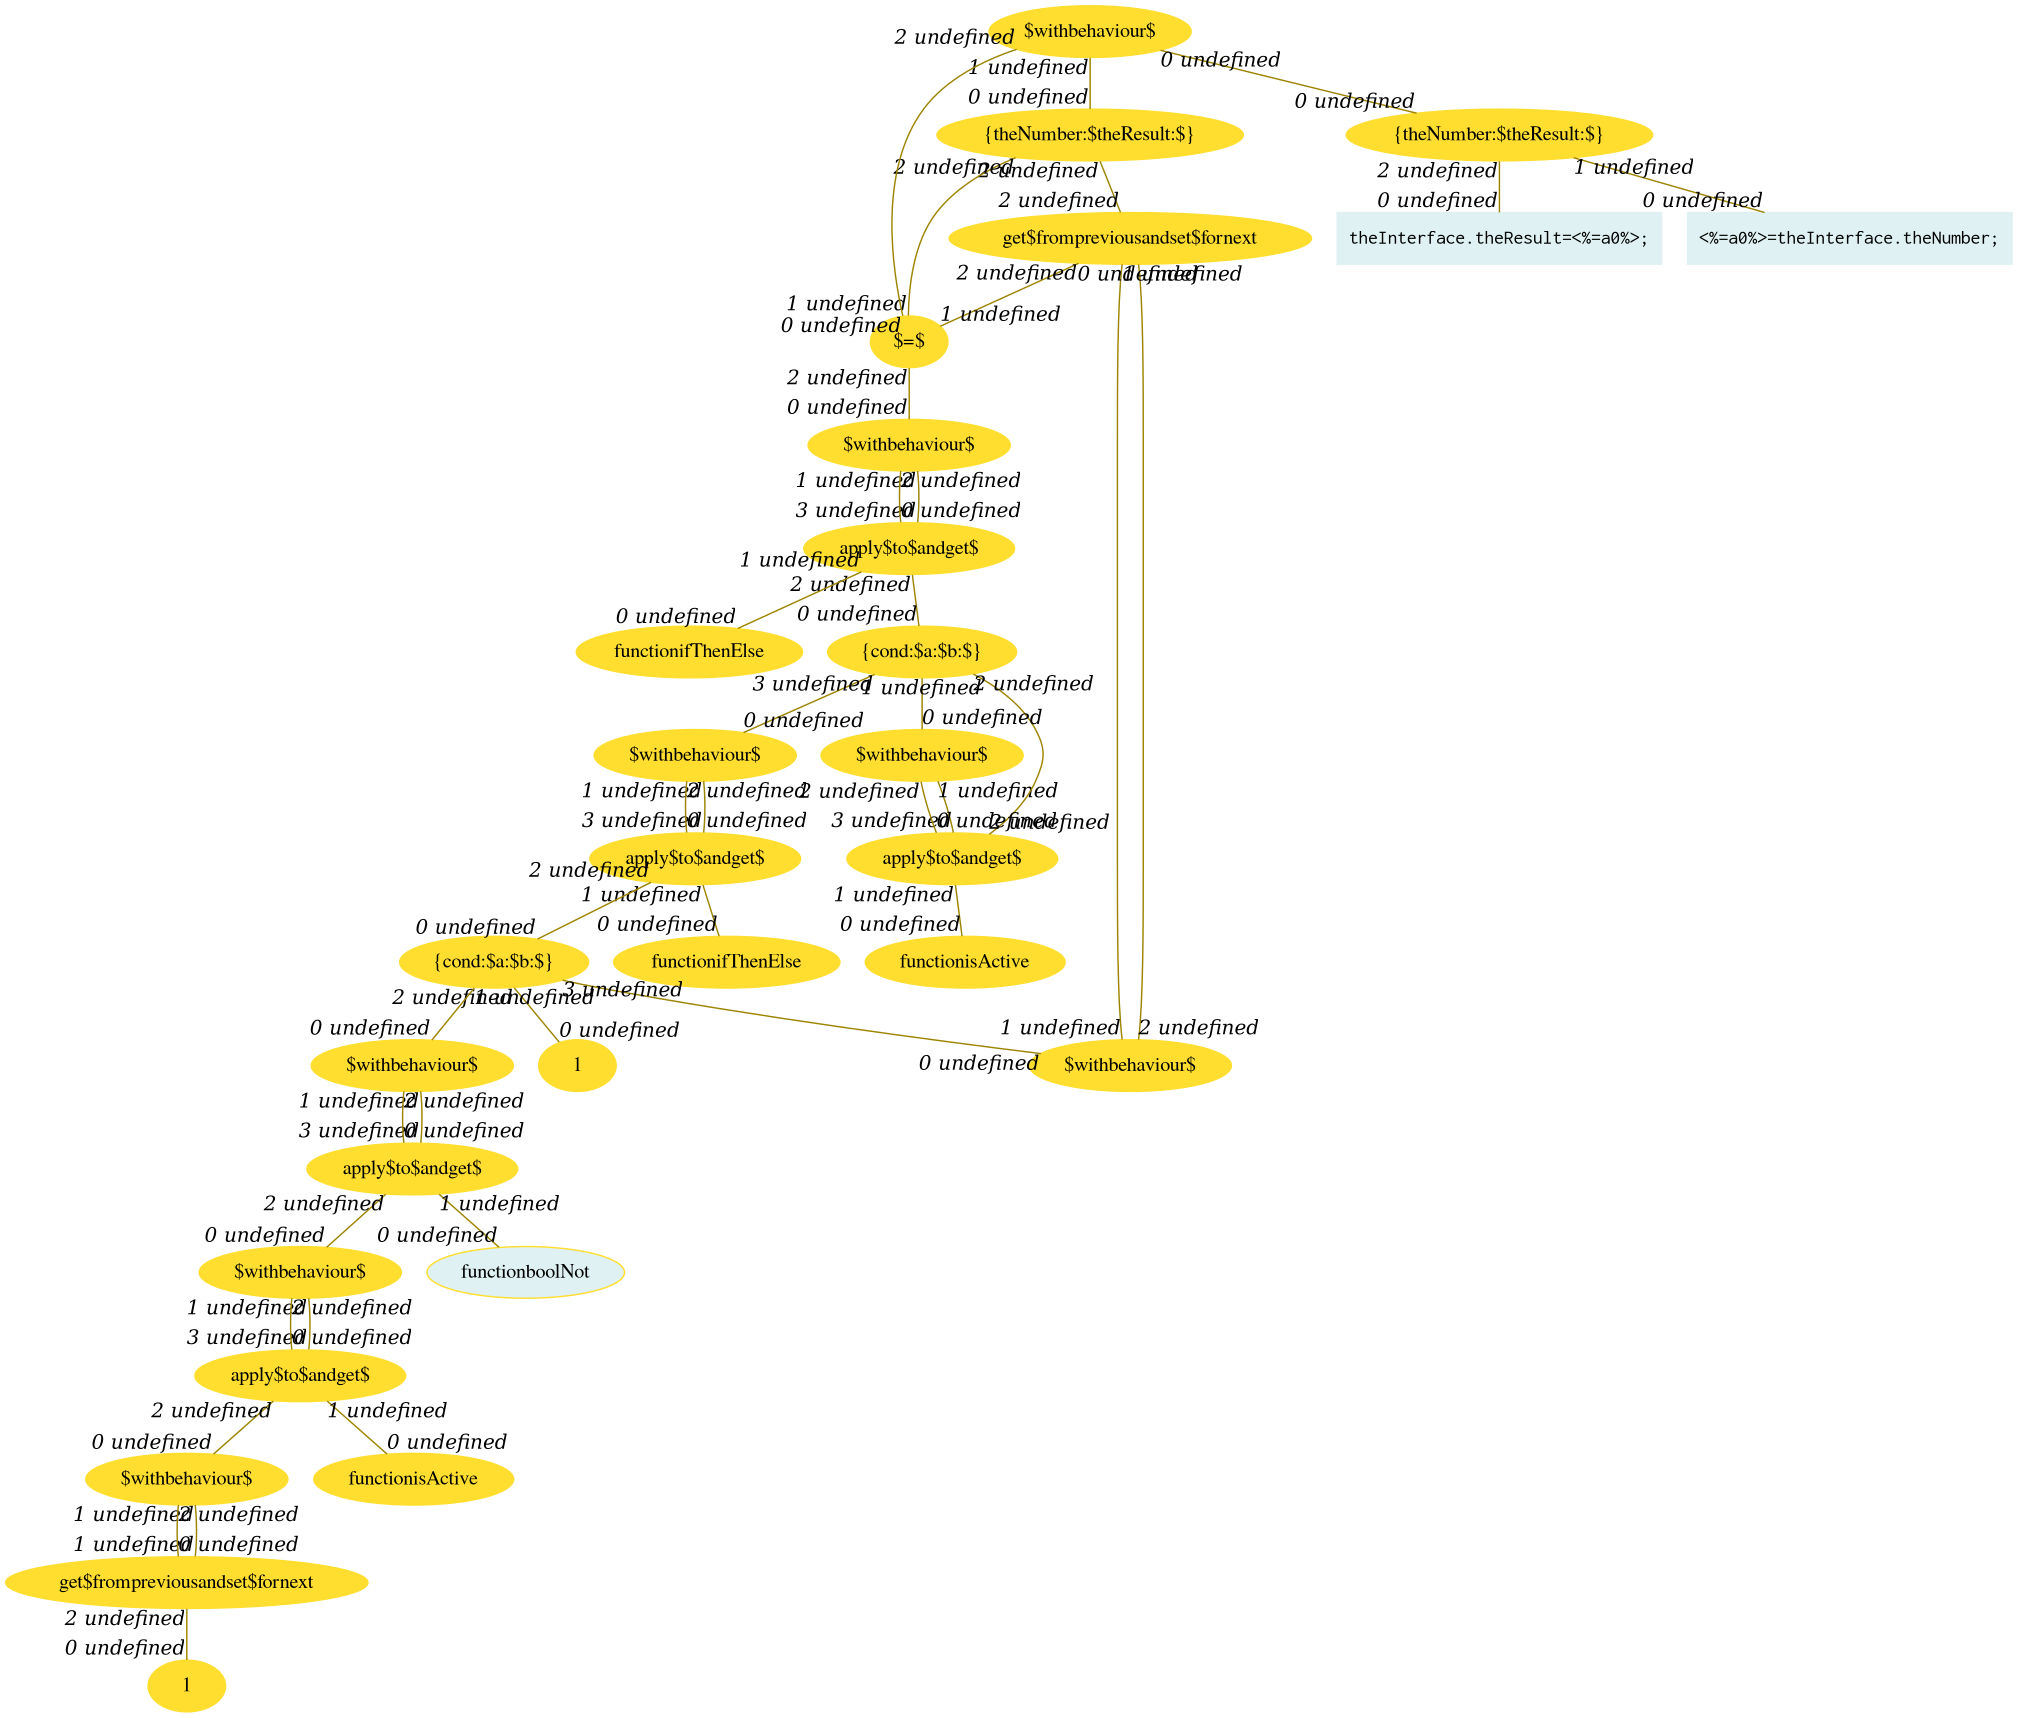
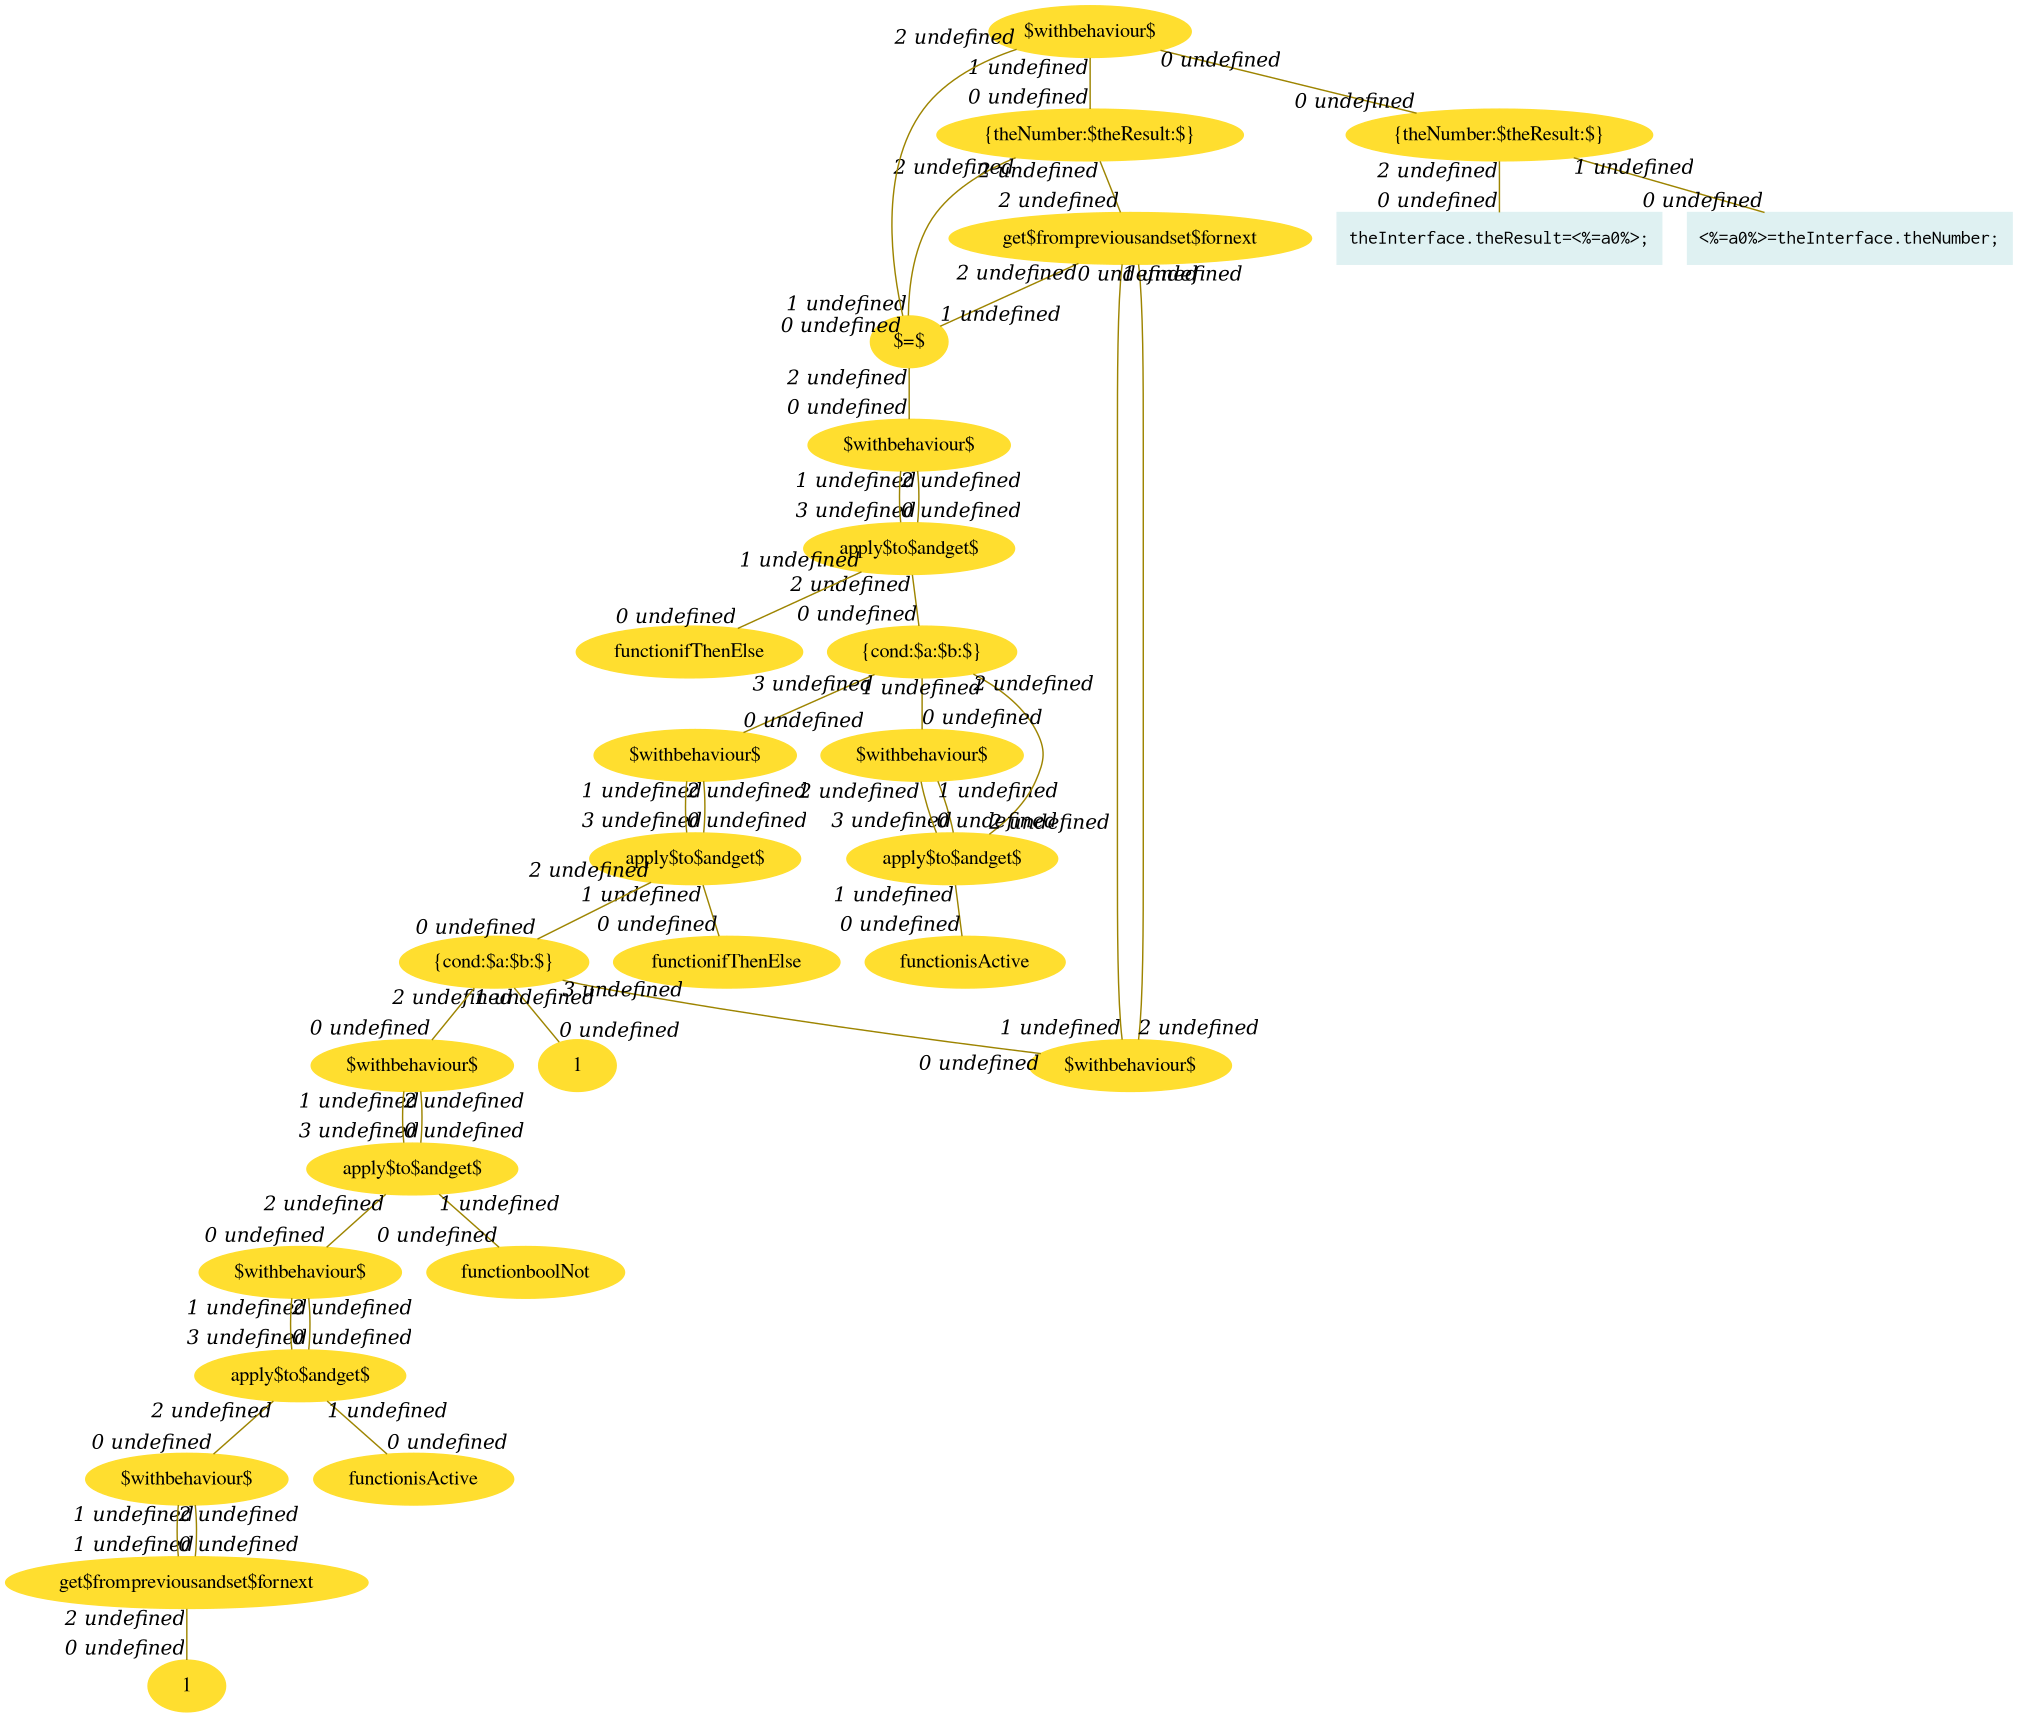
(526, 1272) -> (526, 1272)
